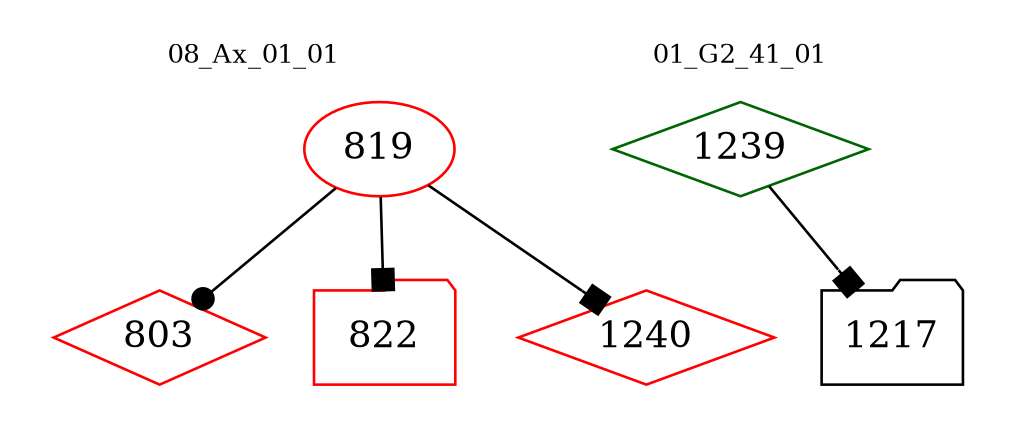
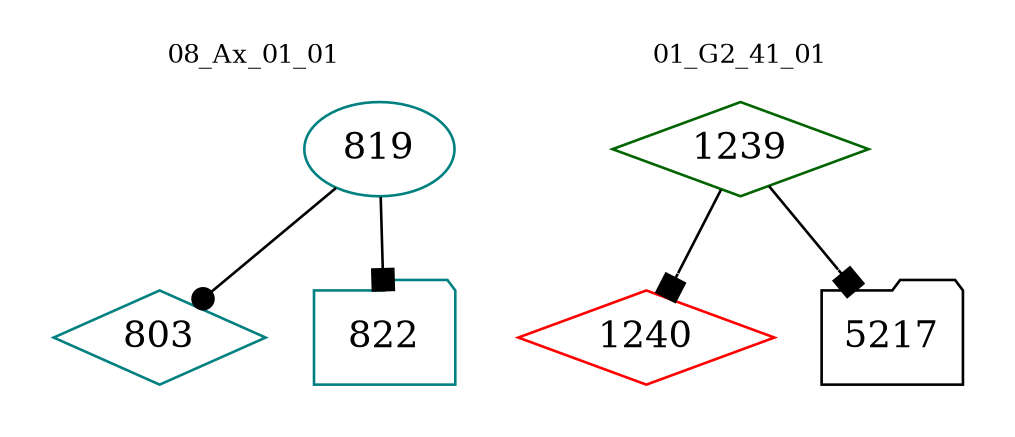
(379, 149) -> (379, 149)
(513, 243) -> (700, 231)
(160, 338) -> (160, 338)
(385, 338) -> (385, 338)
(892, 338) -> (892, 338)
